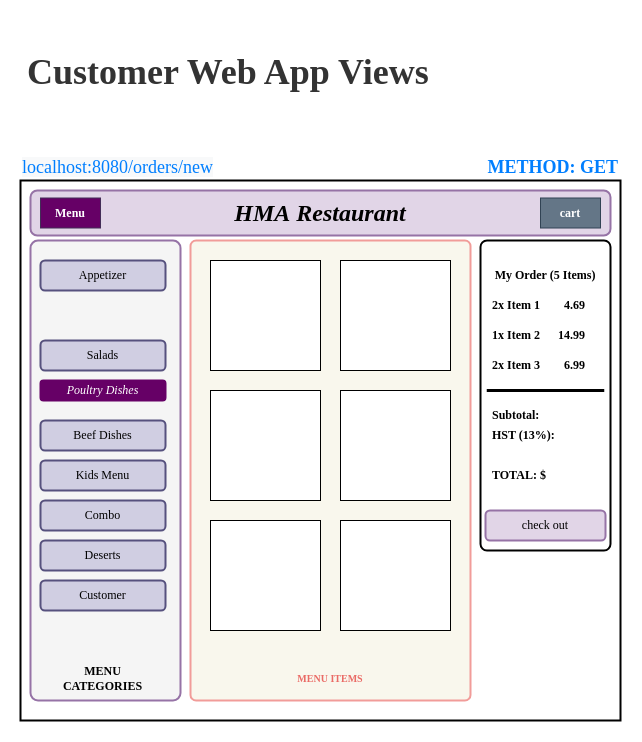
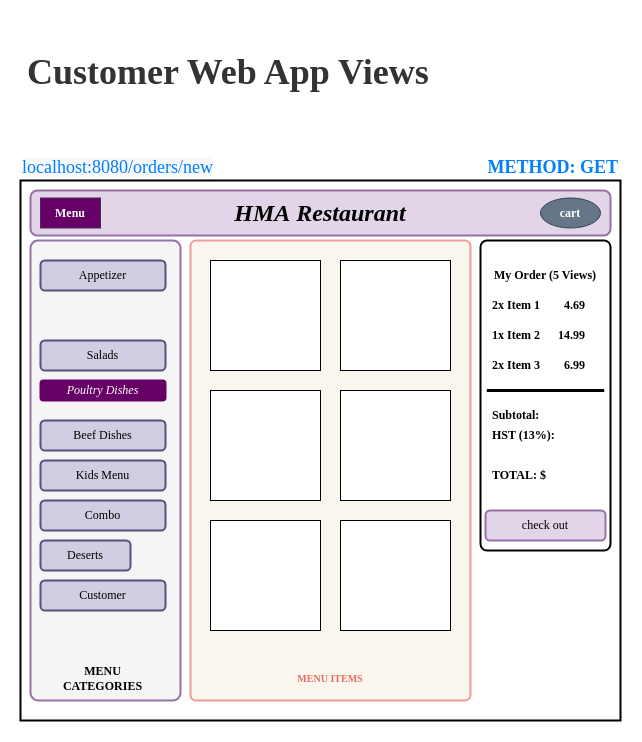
(571, 213) -> (571, 213)
(546, 276) -> (546, 276)
(103, 556) -> (86, 556)
